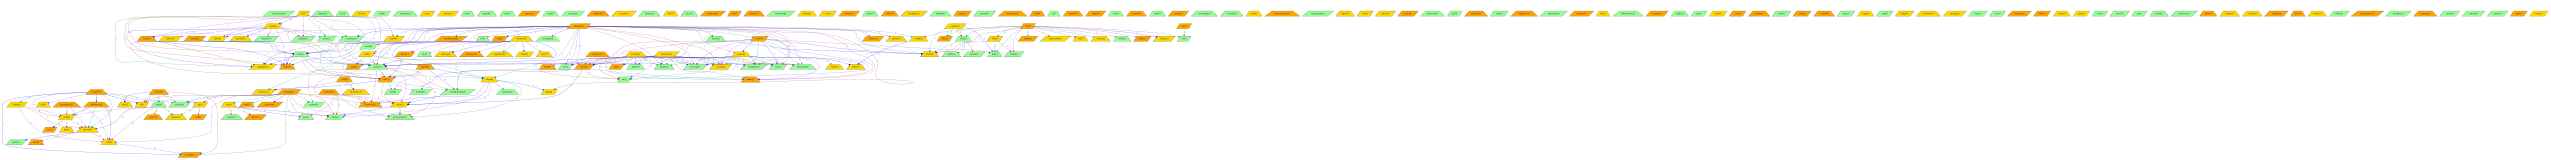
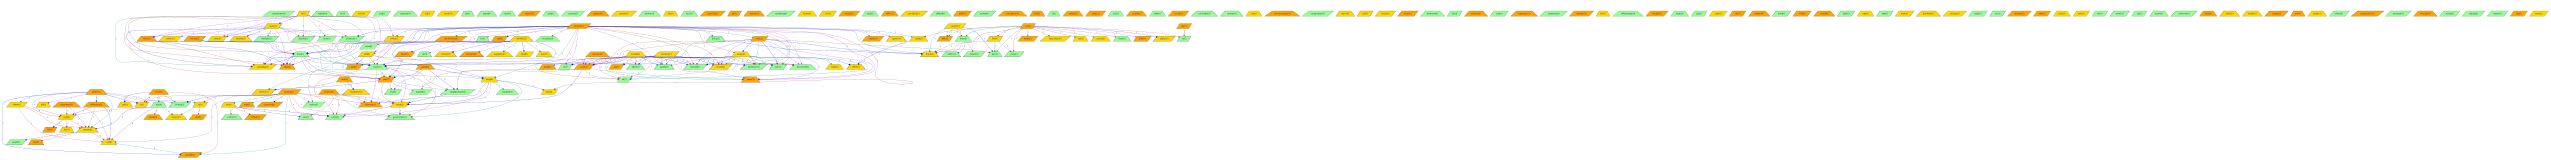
(580, 46) -> (584, 60)
(508, 71) -> (508, 71)
